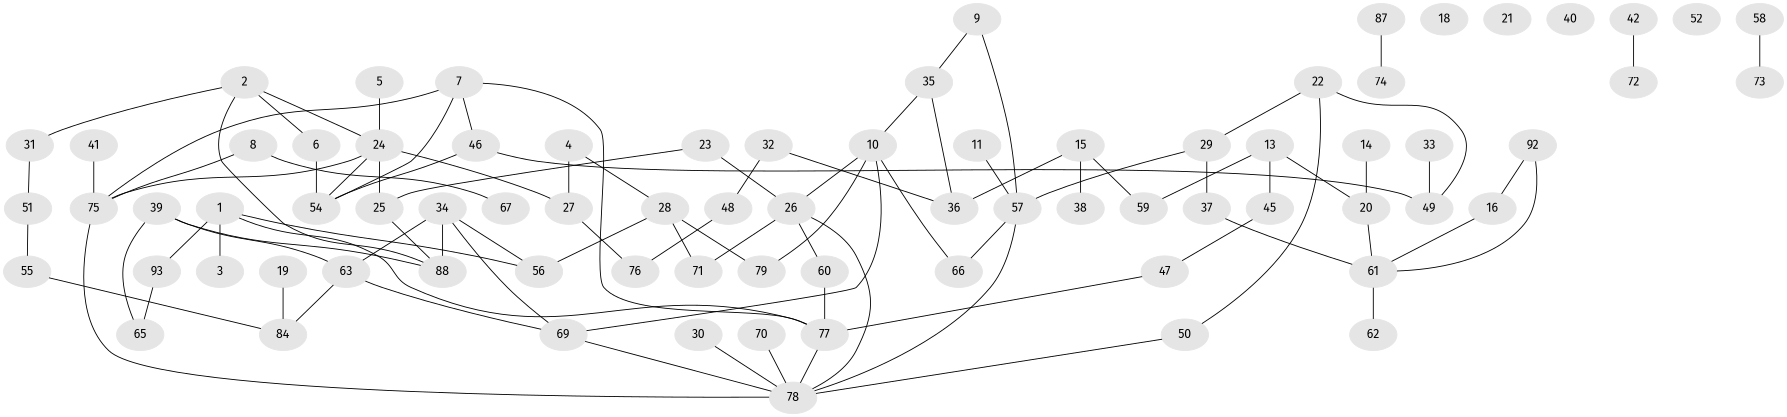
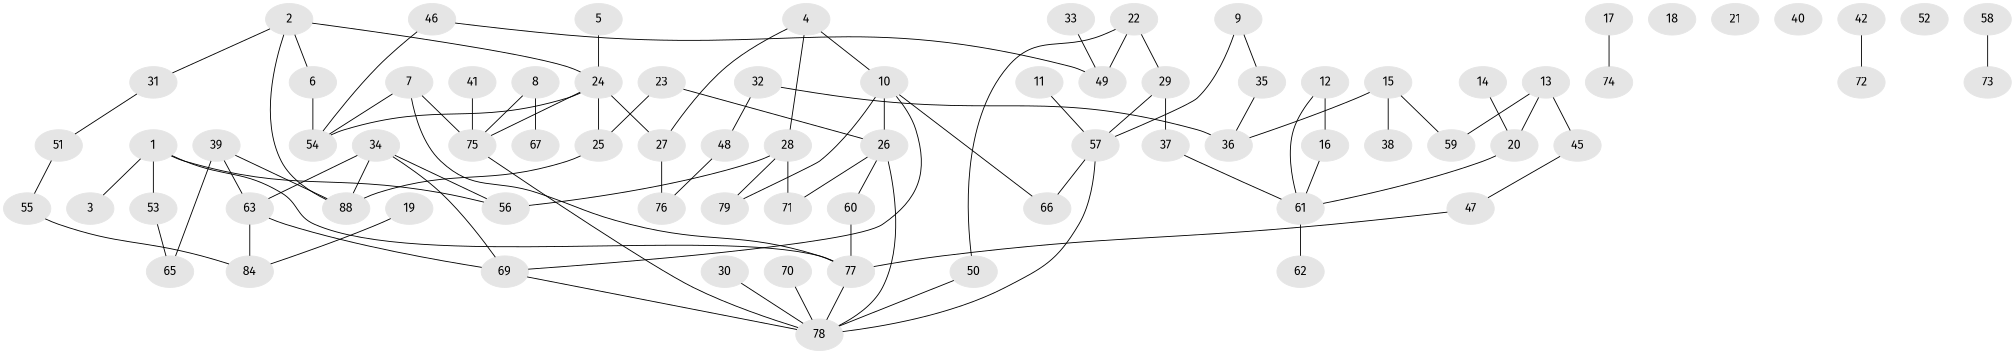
(1381, 19) -> (1609, 19)
(468, 114) -> none
(901, 114) -> (845, 51)
(1533, 145) -> (1325, 82)
(157, 272) -> (153, 209)
